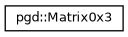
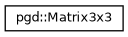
(64, 18) -> (64, 18)
